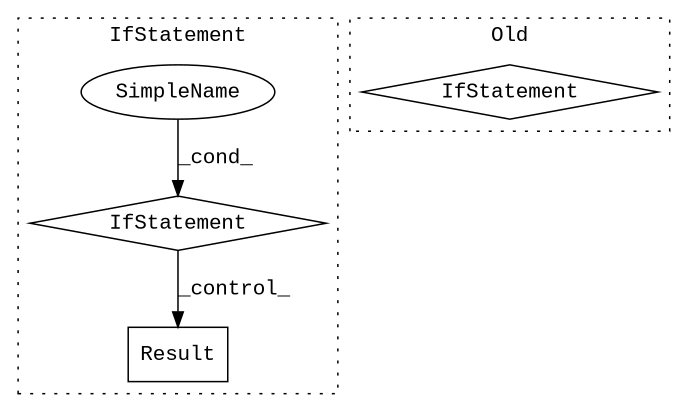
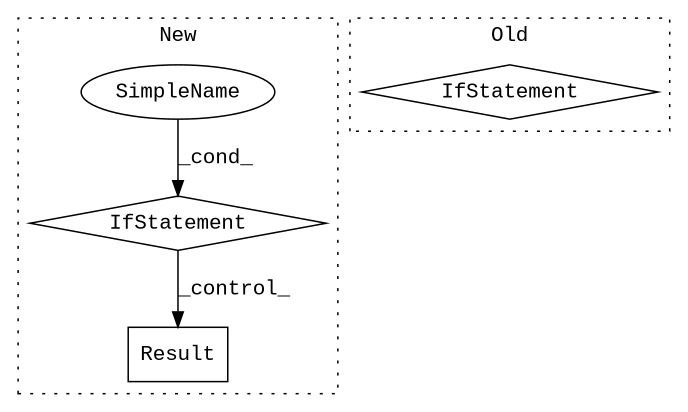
(178, 35) -> (178, 35)
